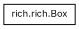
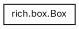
(40, 14) -> (40, 14)
